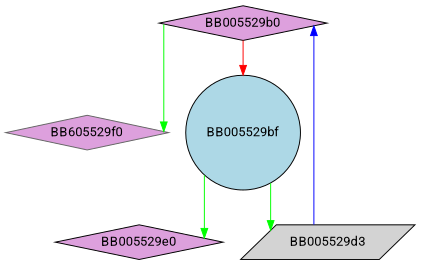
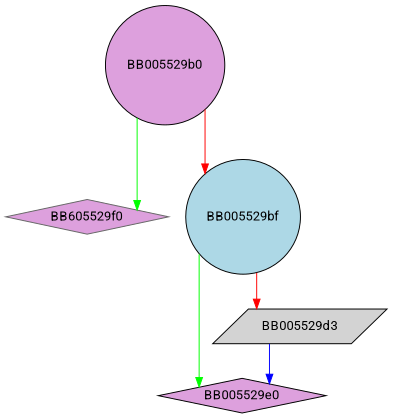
(243, 23) -> (165, 65)
(314, 130) -> (269, 359)
(271, 202) -> (257, 286)
